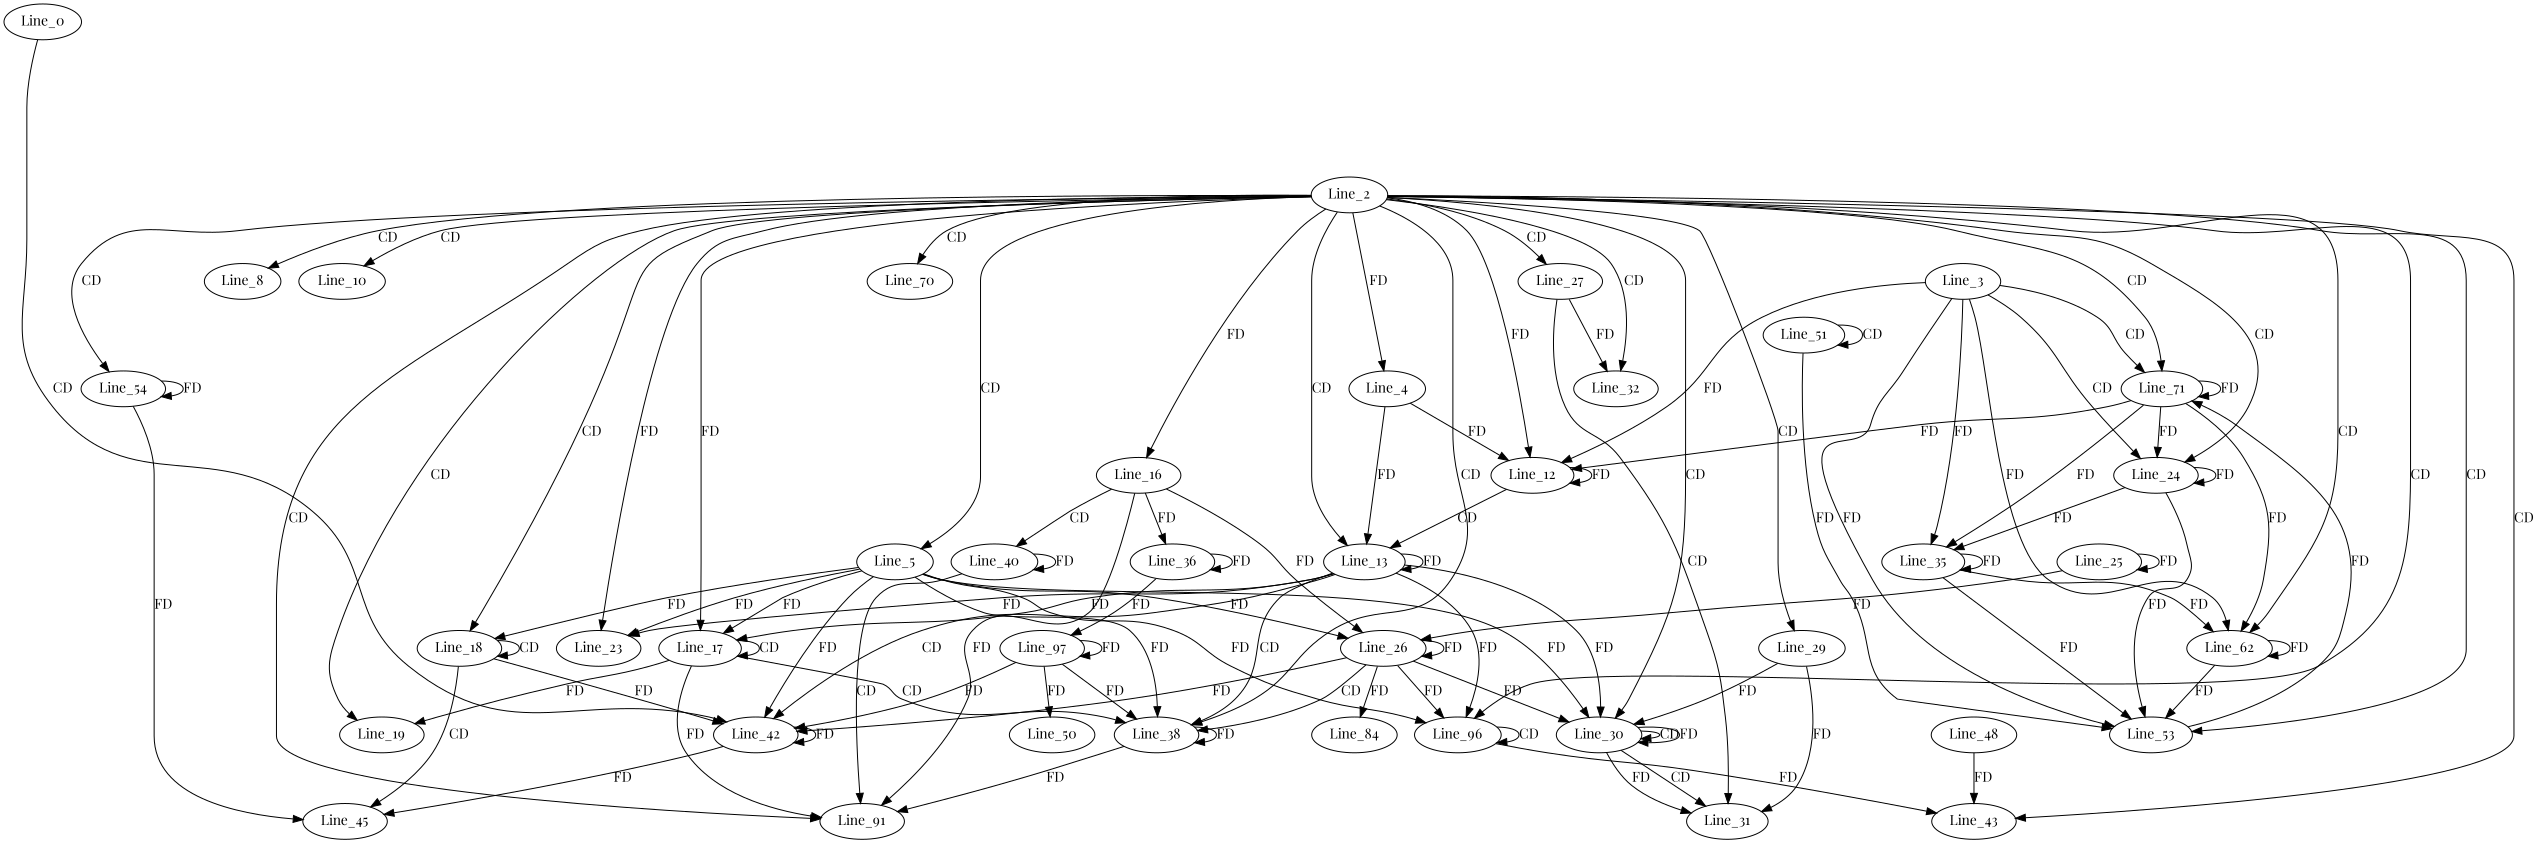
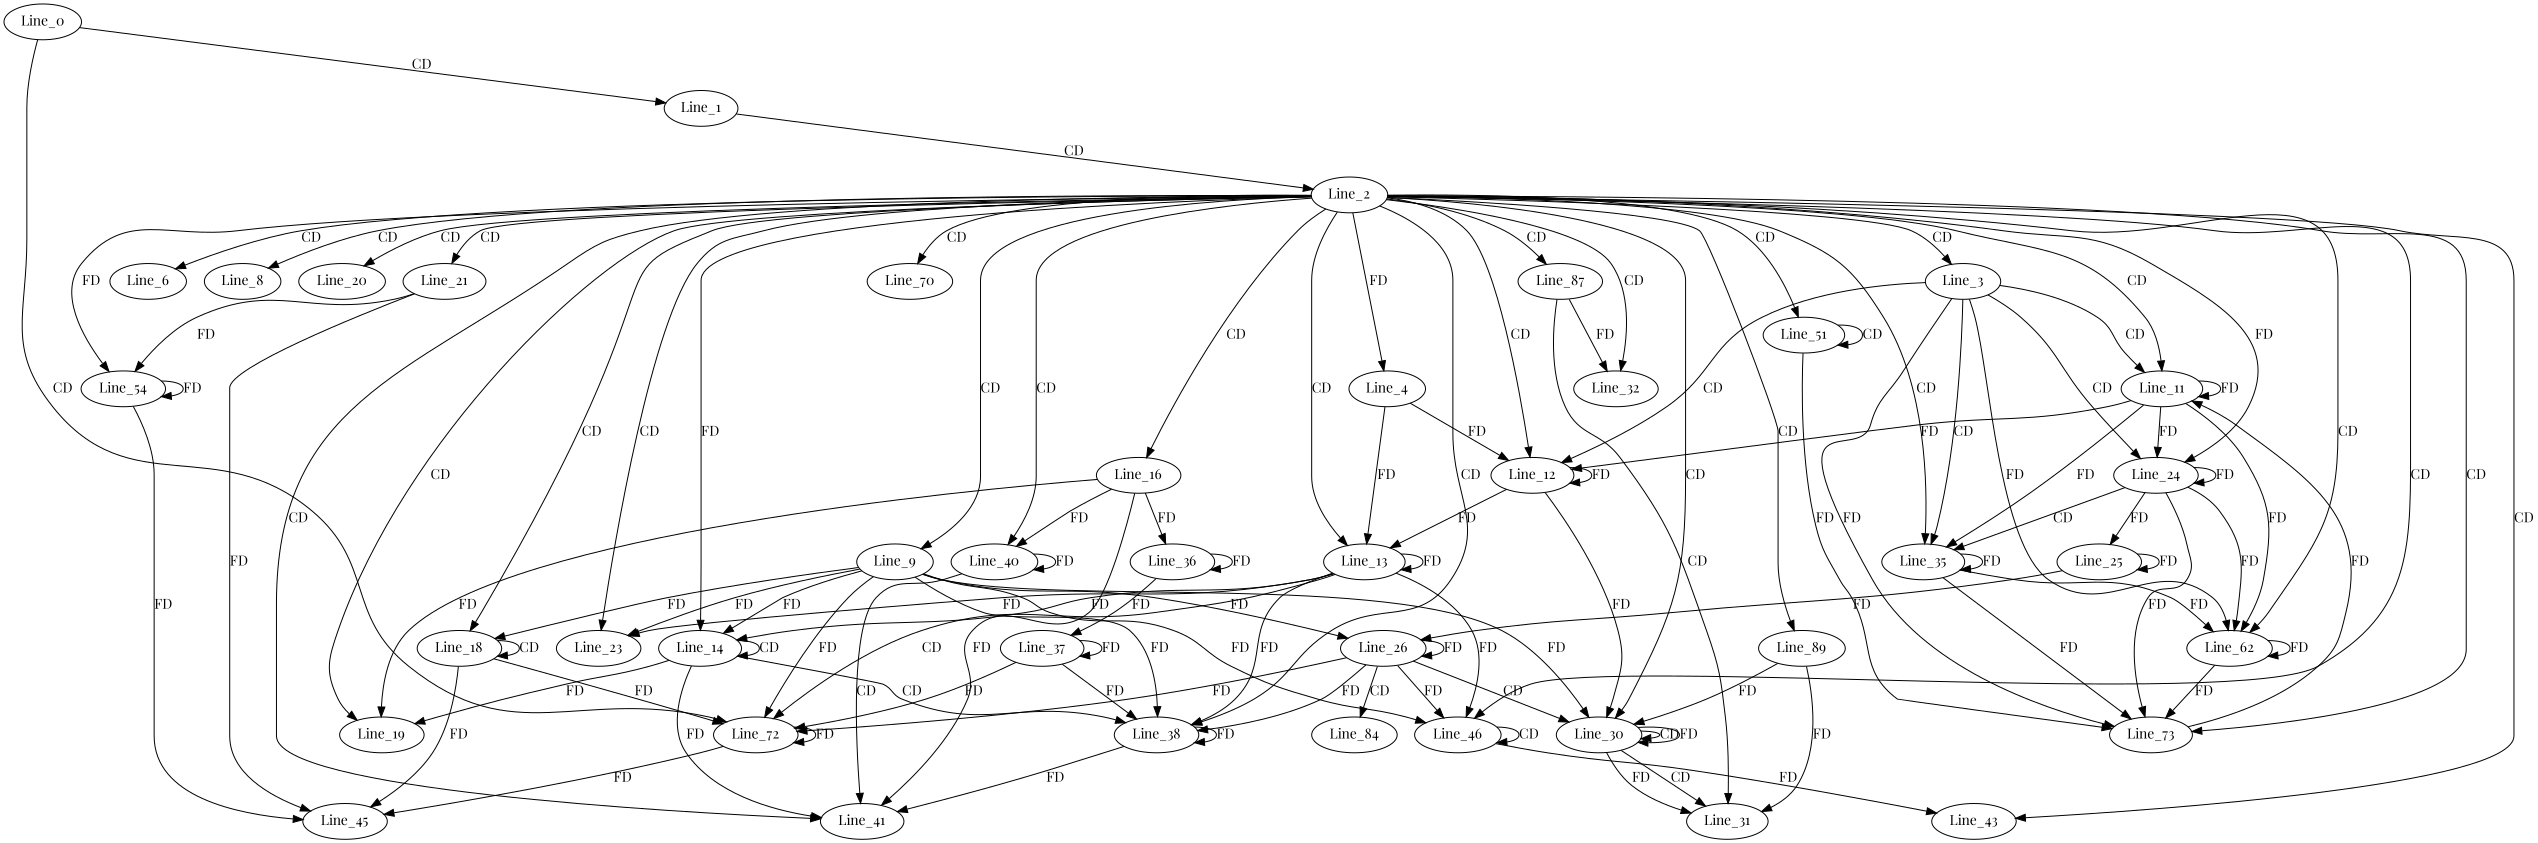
none -> (701, 108)
none -> (1672, 207)
none -> (1723, 225)
none -> (1764, 226)
none -> (1044, 263)
(91, 281) -> (91, 281)
none -> (148, 281)
(342, 281) -> (342, 281)
none -> (445, 281)
(1560, 281) -> (1560, 281)
(1236, 335) -> (1236, 335)
(1521, 335) -> (1521, 335)
(2264, 335) -> (2264, 335)
(1713, 389) -> (1713, 389)
(2162, 389) -> (2162, 389)
(649, 432) -> (649, 432)
(1964, 432) -> (1964, 432)
none -> (2131, 514)
(1079, 519) -> (1079, 519)
(1467, 519) -> (1467, 519)
(2063, 519) -> (2063, 519)
none -> (2237, 544)
(1267, 549) -> (723, 526)
(895, 562) -> (895, 562)
(1534, 600) -> (1605, 594)
(700, 648) -> (700, 648)
(1042, 648) -> (1042, 648)
(1269, 648) -> (1269, 648)
(1802, 648) -> (1802, 648)
(1351, 692) -> (1351, 692)
(1380, 692) -> (1380, 692)
(1513, 692) -> (1513, 692)
(459, 735) -> (459, 735)
(756, 735) -> (756, 735)
(1052, 735) -> none
(1458, 735) -> (1458, 735)
(1974, 735) -> none
(2151, 735) -> (2151, 735)
(862, 821) -> (862, 821)
